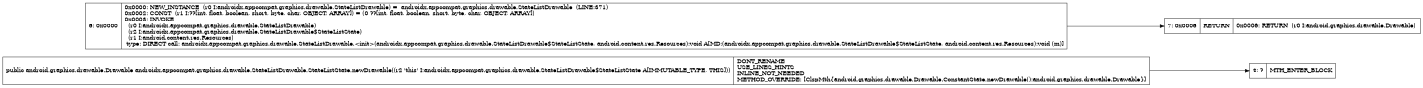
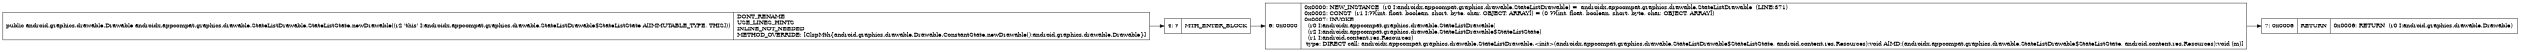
(151, 20) -> (1331, 20)
none -> (1256, 26)
